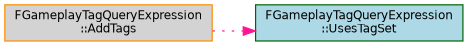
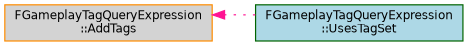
(228, 31) -> (240, 15)
